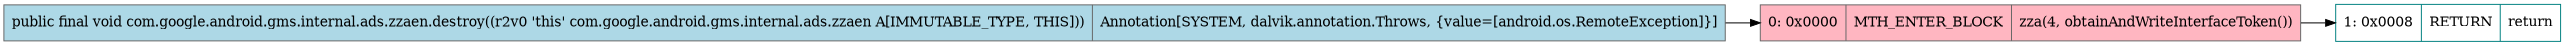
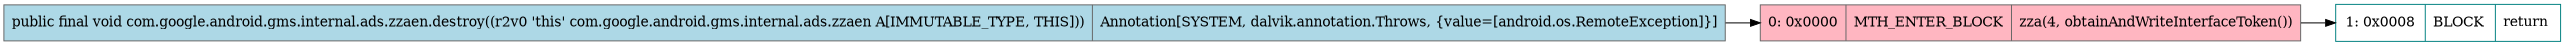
(2461, 22) -> (2458, 22)
